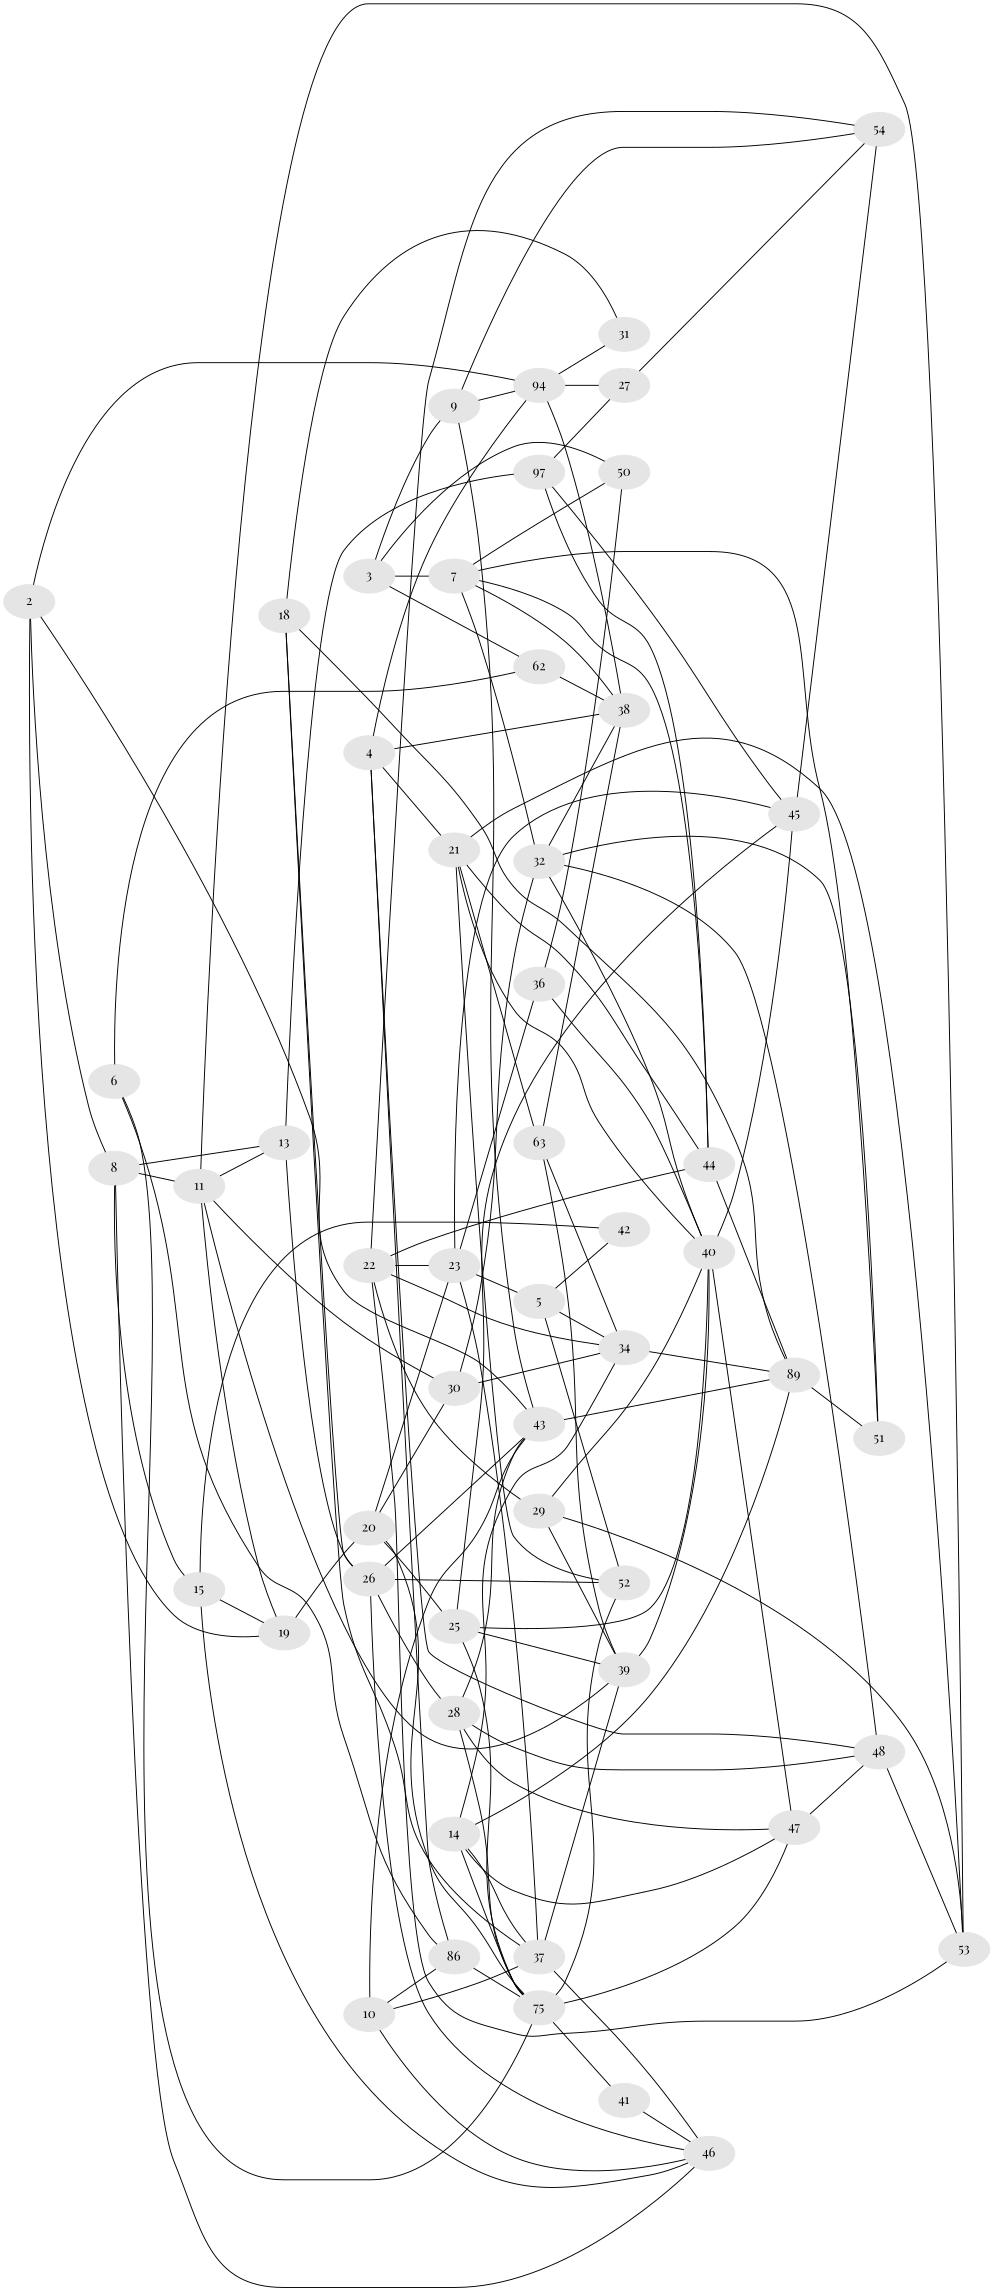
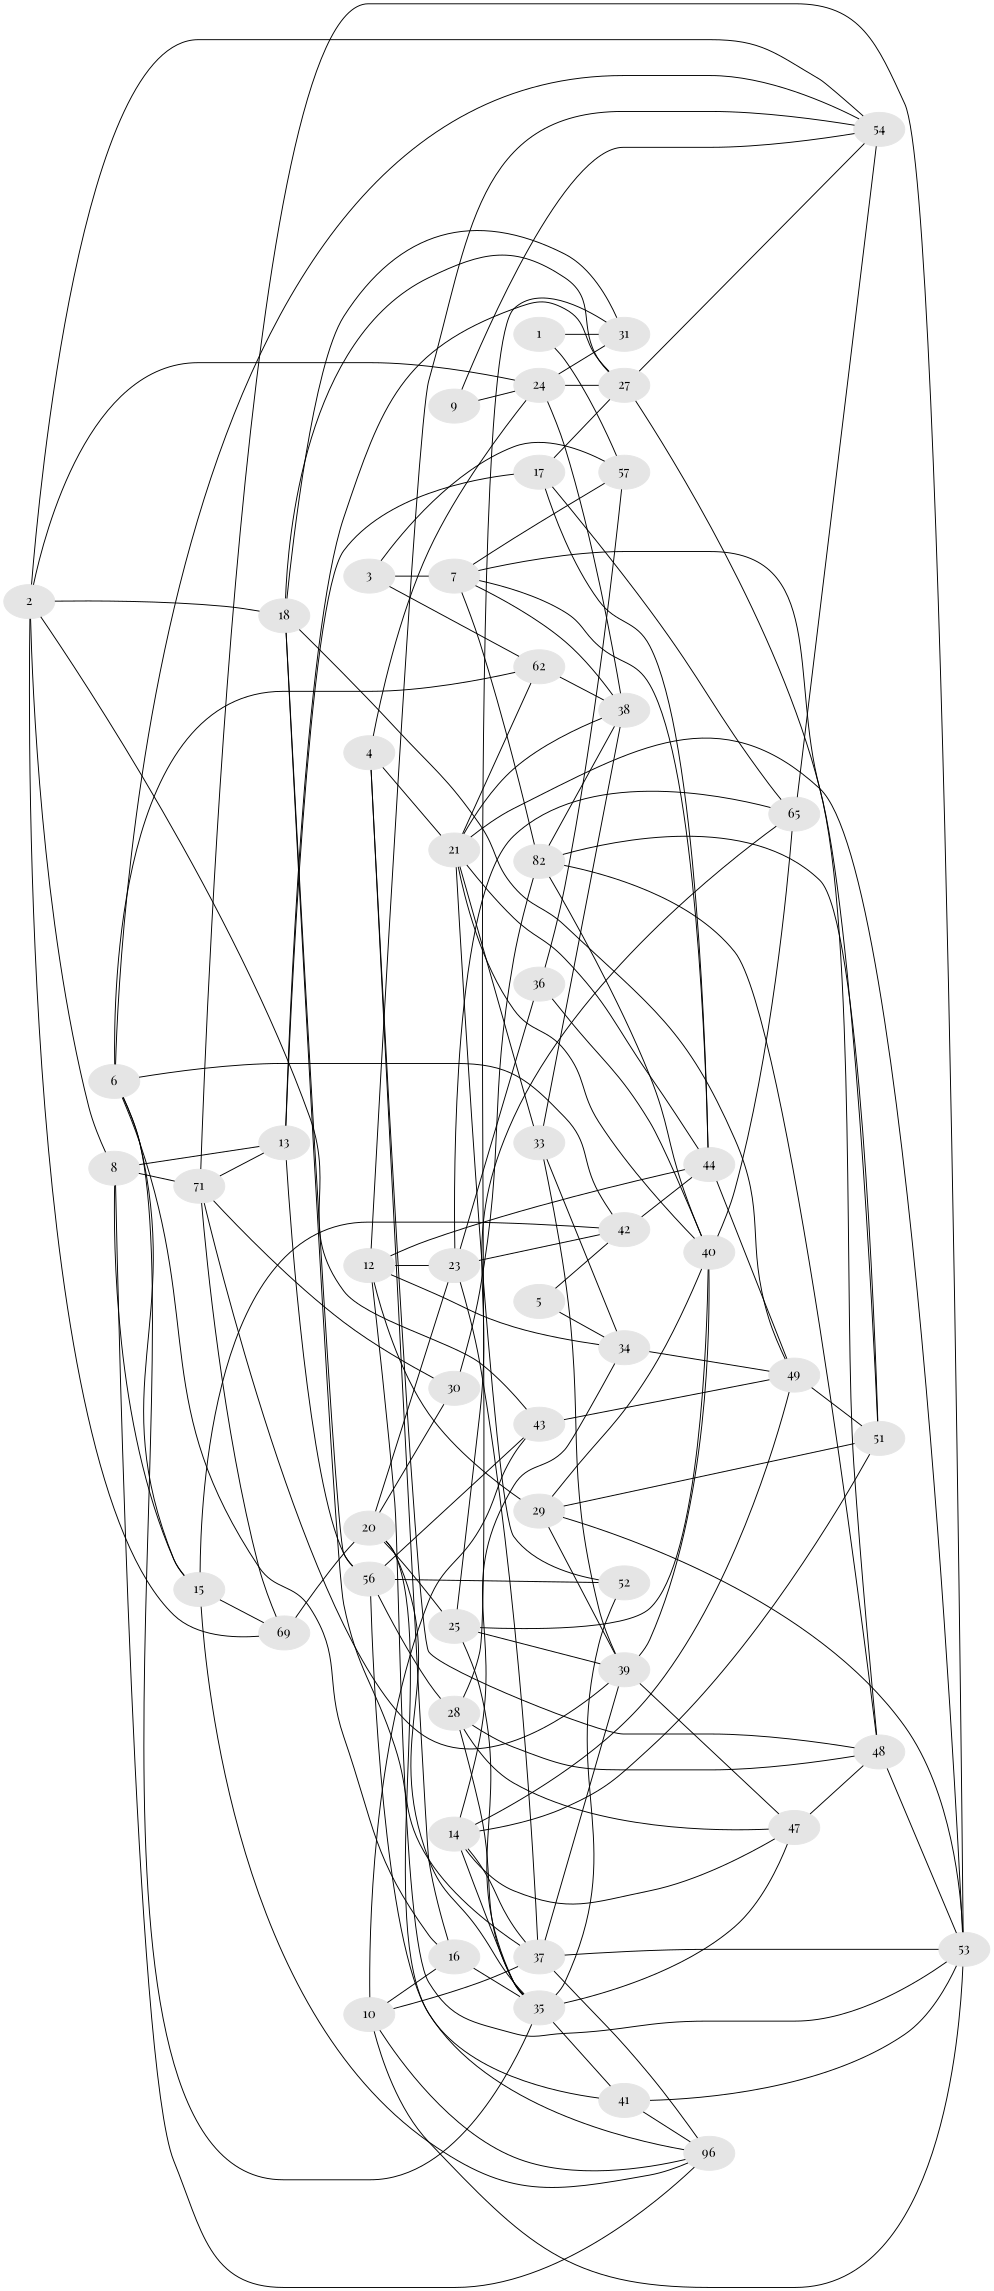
none -> (247, 40)
none -> (383, 311)
none -> (539, 334)
(539, 385) -> (539, 385)
none -> (247, 390)
(539, 472) -> (539, 472)
(624, 472) -> (624, 472)
(403, 488) -> none
none -> (333, 564)
none -> (157, 602)
(481, 734) -> (521, 763)
none -> (497, 758)
(794, 814) -> (794, 814)
(539, 861) -> (539, 861)
(492, 916) -> none
none -> (845, 1046)
none -> (415, 1063)
(539, 1143) -> (539, 1143)
(199, 1186) -> (199, 1186)
none -> (667, 1197)
(369, 1266) -> (369, 1266)
(497, 1284) -> (539, 1248)
(539, 1368) -> none
none -> (145, 1375)
(794, 1375) -> (794, 1375)
(584, 1448) -> none
none -> (709, 1475)
(752, 1540) -> (709, 1749)
(492, 1567) -> (482, 991)
(369, 1579) -> (369, 1579)
(284, 1633) -> (284, 1633)
none -> (710, 1685)
none -> (408, 1925)
none -> (752, 1949)
(454, 1957) -> (454, 1957)
(539, 2008) -> (539, 2008)
none -> (824, 2072)
(709, 2153) -> (709, 2153)
none -> (723, 2287)
